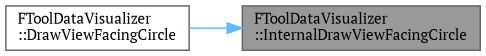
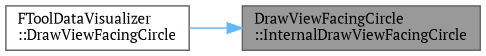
(361, 28) -> (361, 28)
